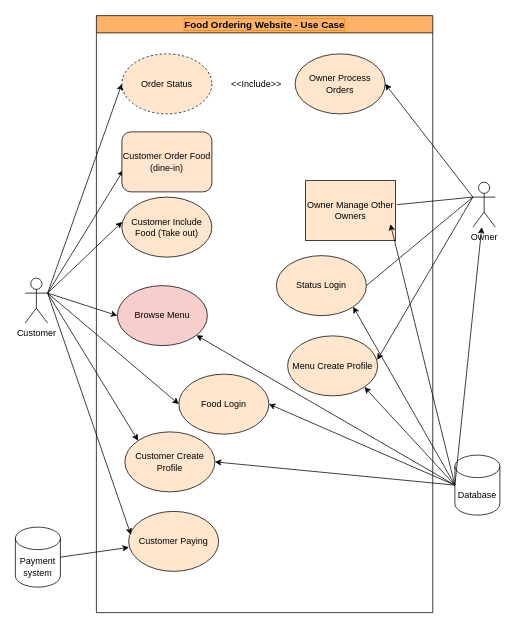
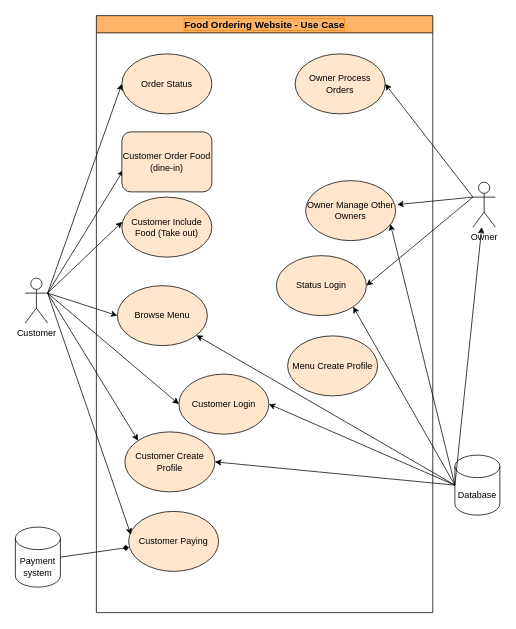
(167, 84) -> (167, 84)
(256, 84) -> none
(401, 204) -> (404, 204)
(351, 210) -> (351, 210)
(427, 276) -> none
(369, 283) -> (371, 282)
(162, 315) -> (162, 315)
(224, 404) -> (224, 404)
(409, 435) -> none
(122, 548) -> (122, 548)
